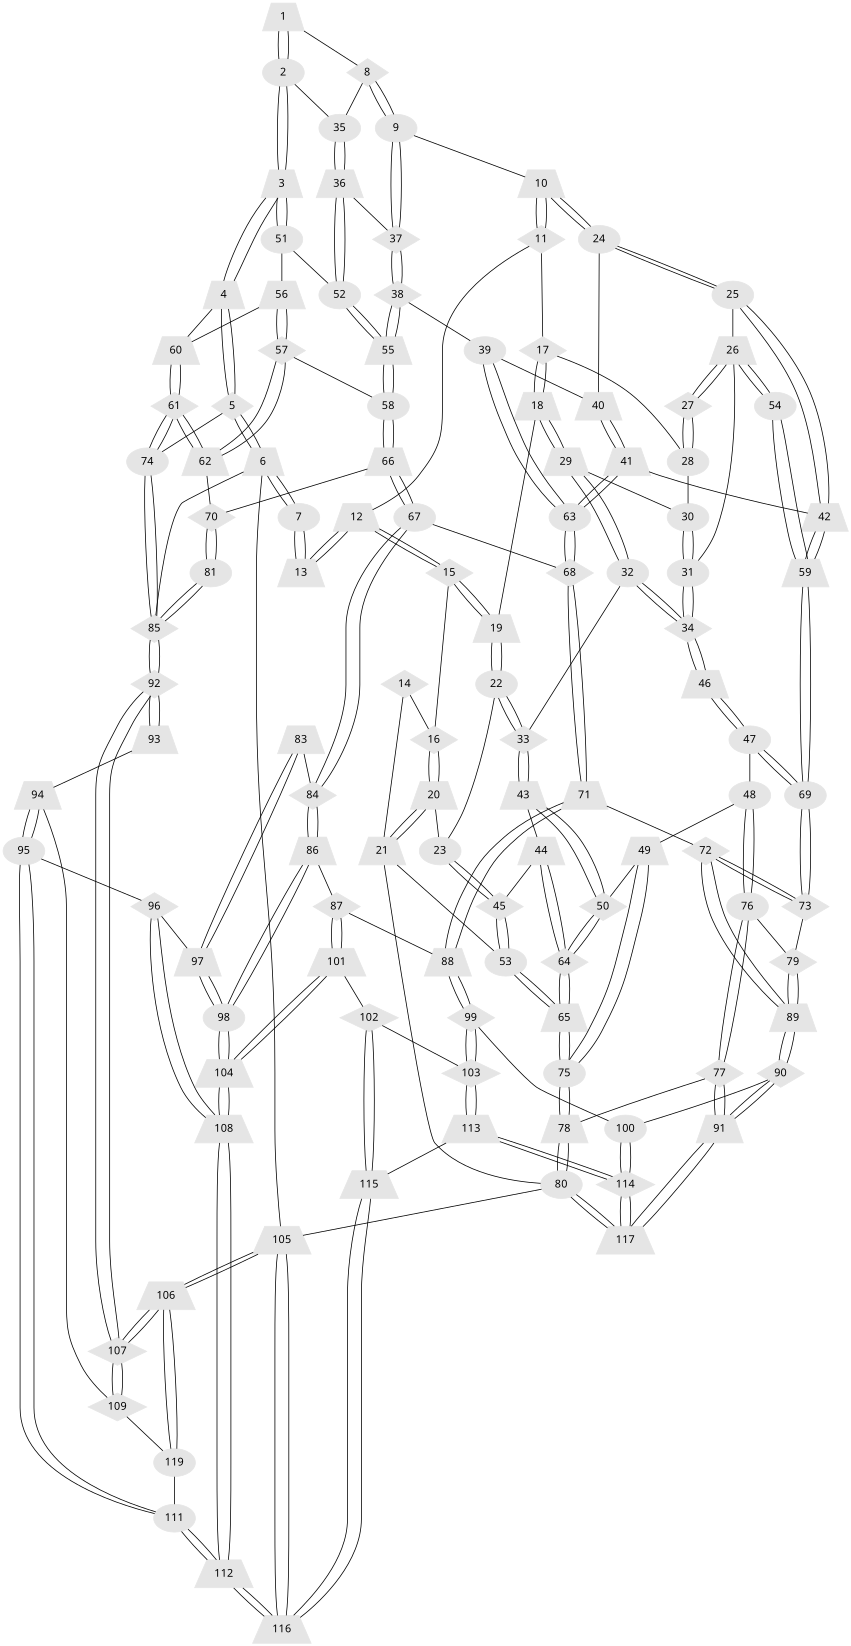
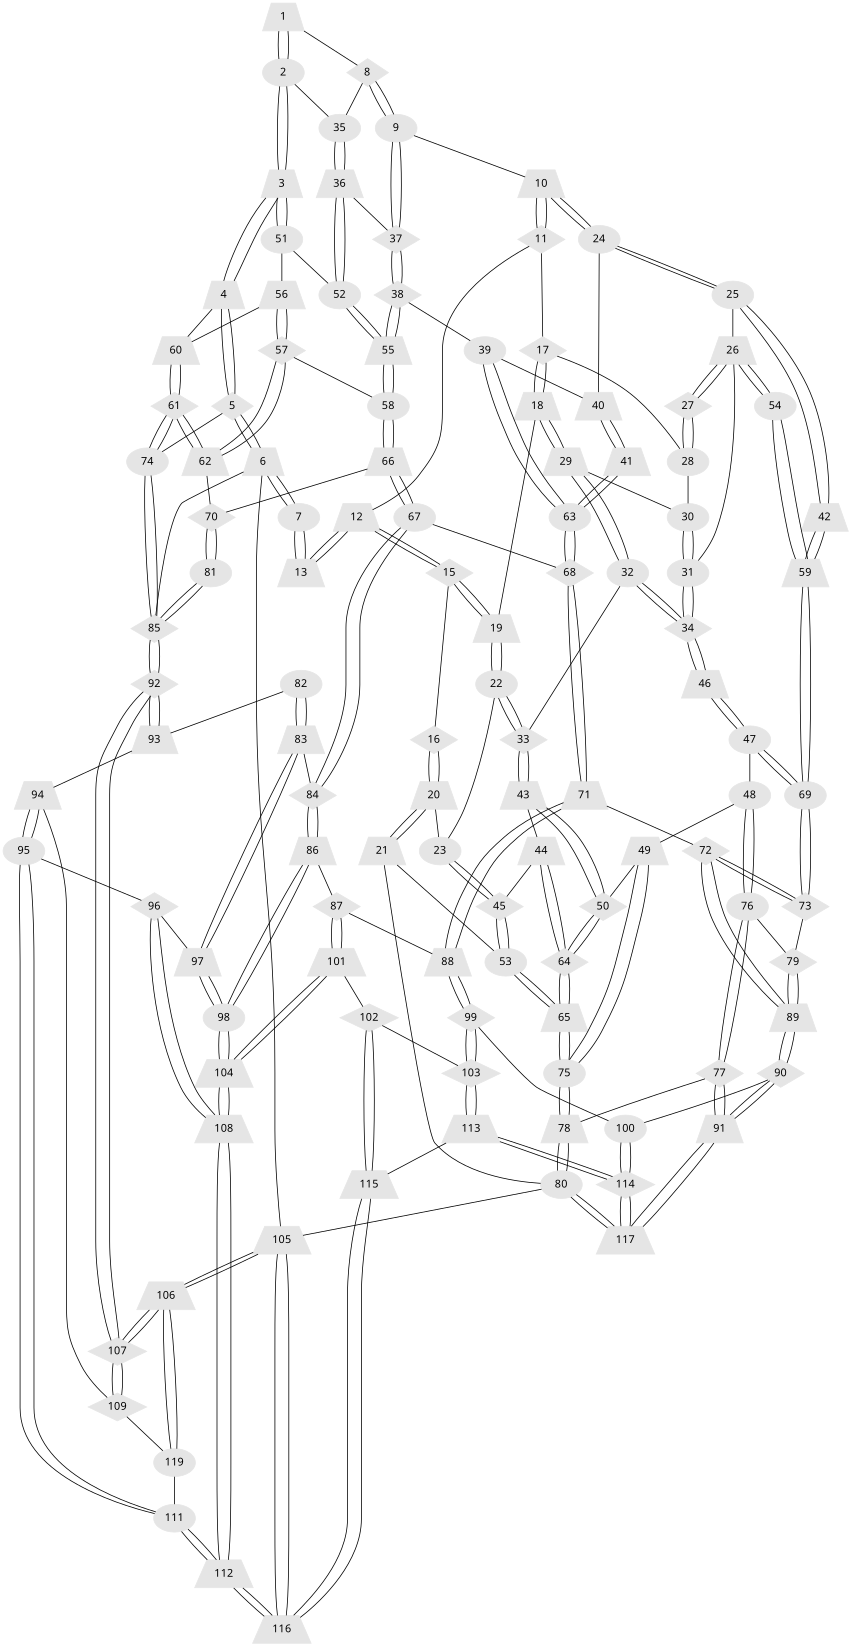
(732, 496) -> none
none -> (301, 684)
(405, 684) -> none
